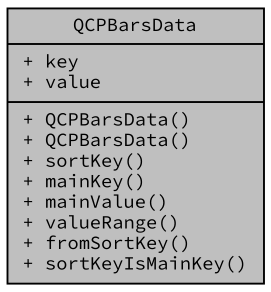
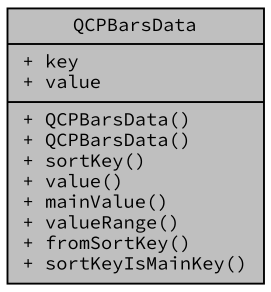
(85, 182) -> (74, 182)
